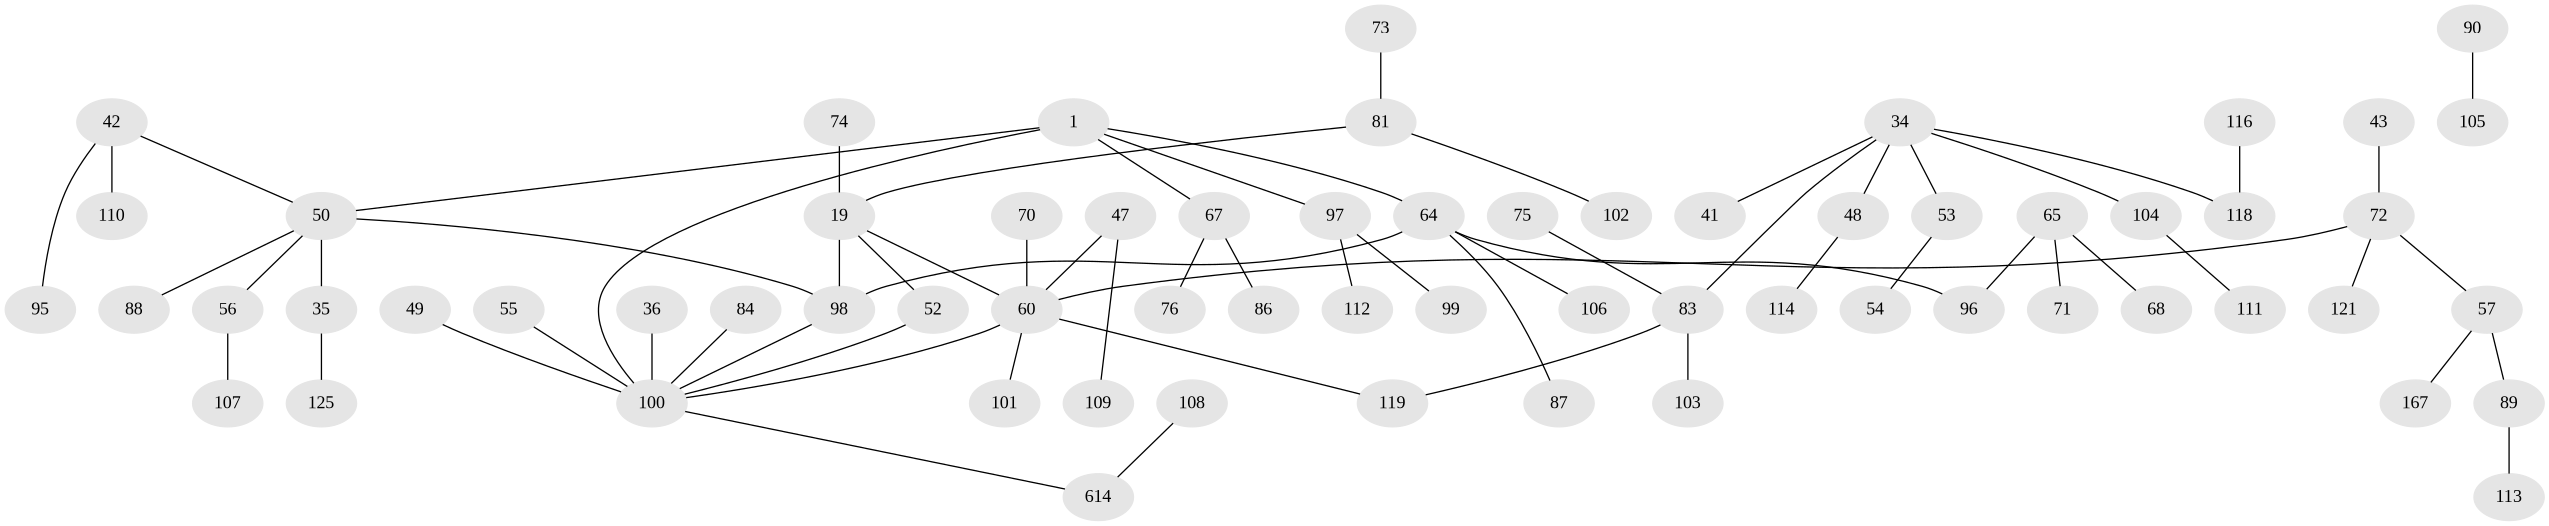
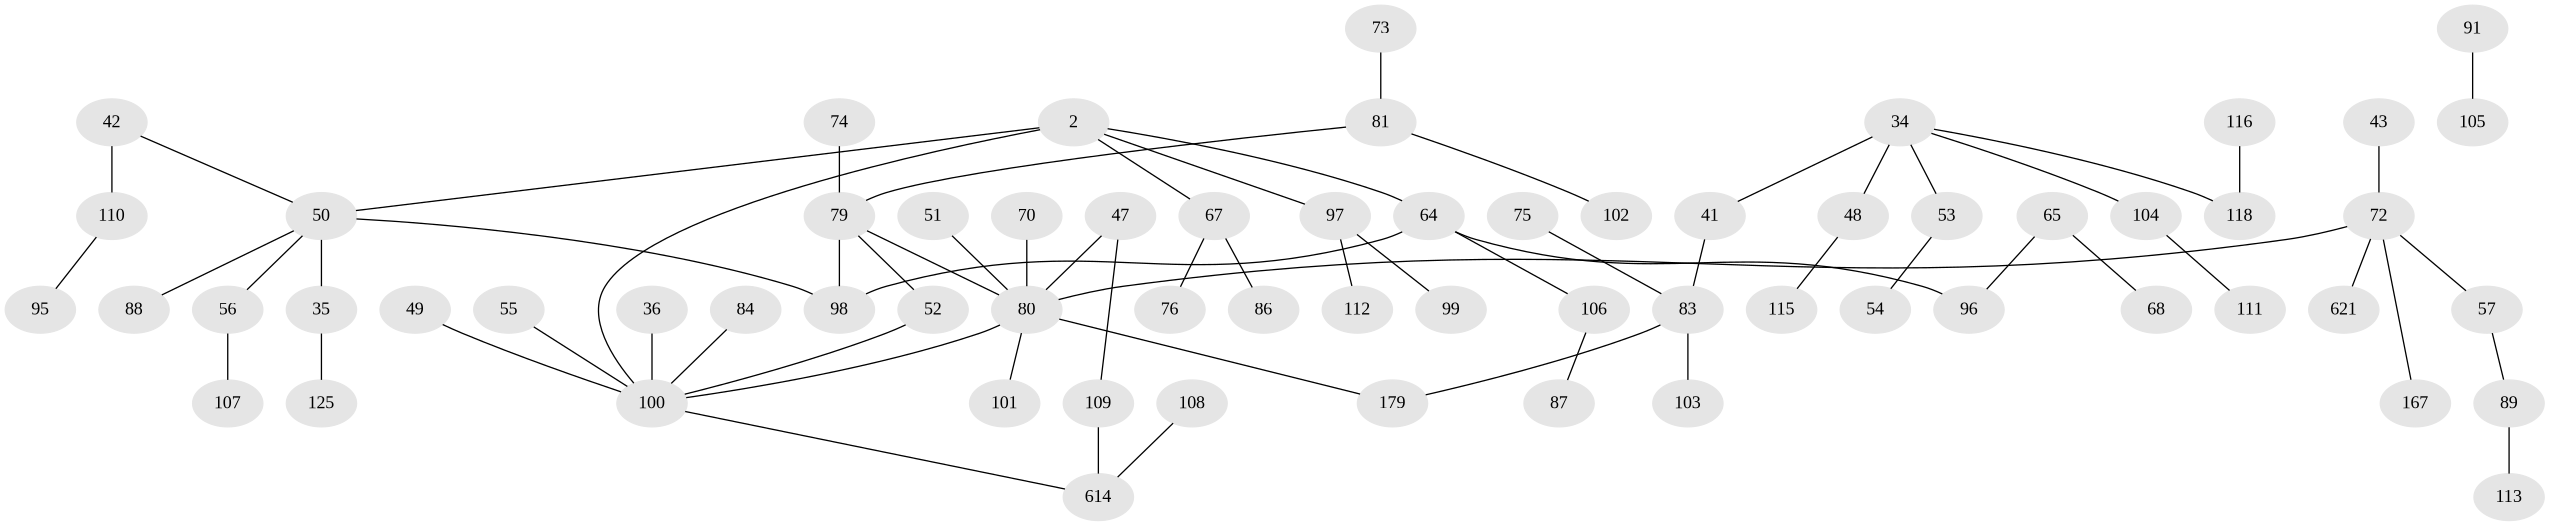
(2473, 29) -> (2473, 29)
(1074, 122) -> (1074, 122)
(1788, 210) -> (1701, 255)
(58, 211) -> (76, 263)
(839, 216) -> (839, 216)
none -> (933, 216)
(1509, 302) -> (1574, 365)
(1027, 310) -> (1027, 310)
(1782, 310) -> (1782, 310)
(2063, 310) -> none
(2344, 310) -> (2344, 310)
(746, 357) -> none
(2451, 357) -> (2397, 310)
(1392, 403) -> (1392, 403)
none -> (1098, 450)
